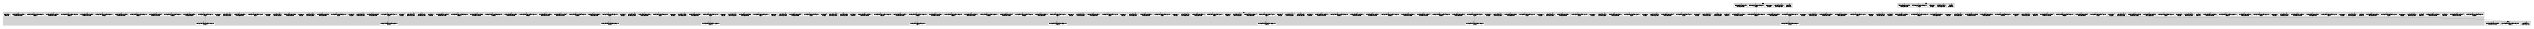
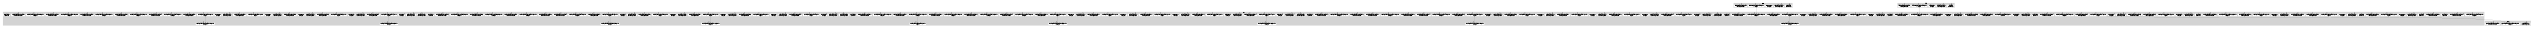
(2016, 15) -> (2016, 15)
